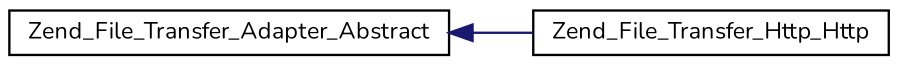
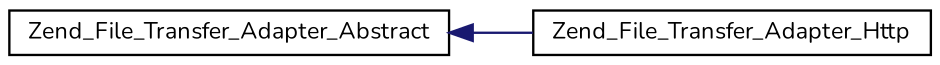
(711, 33) -> (732, 33)
